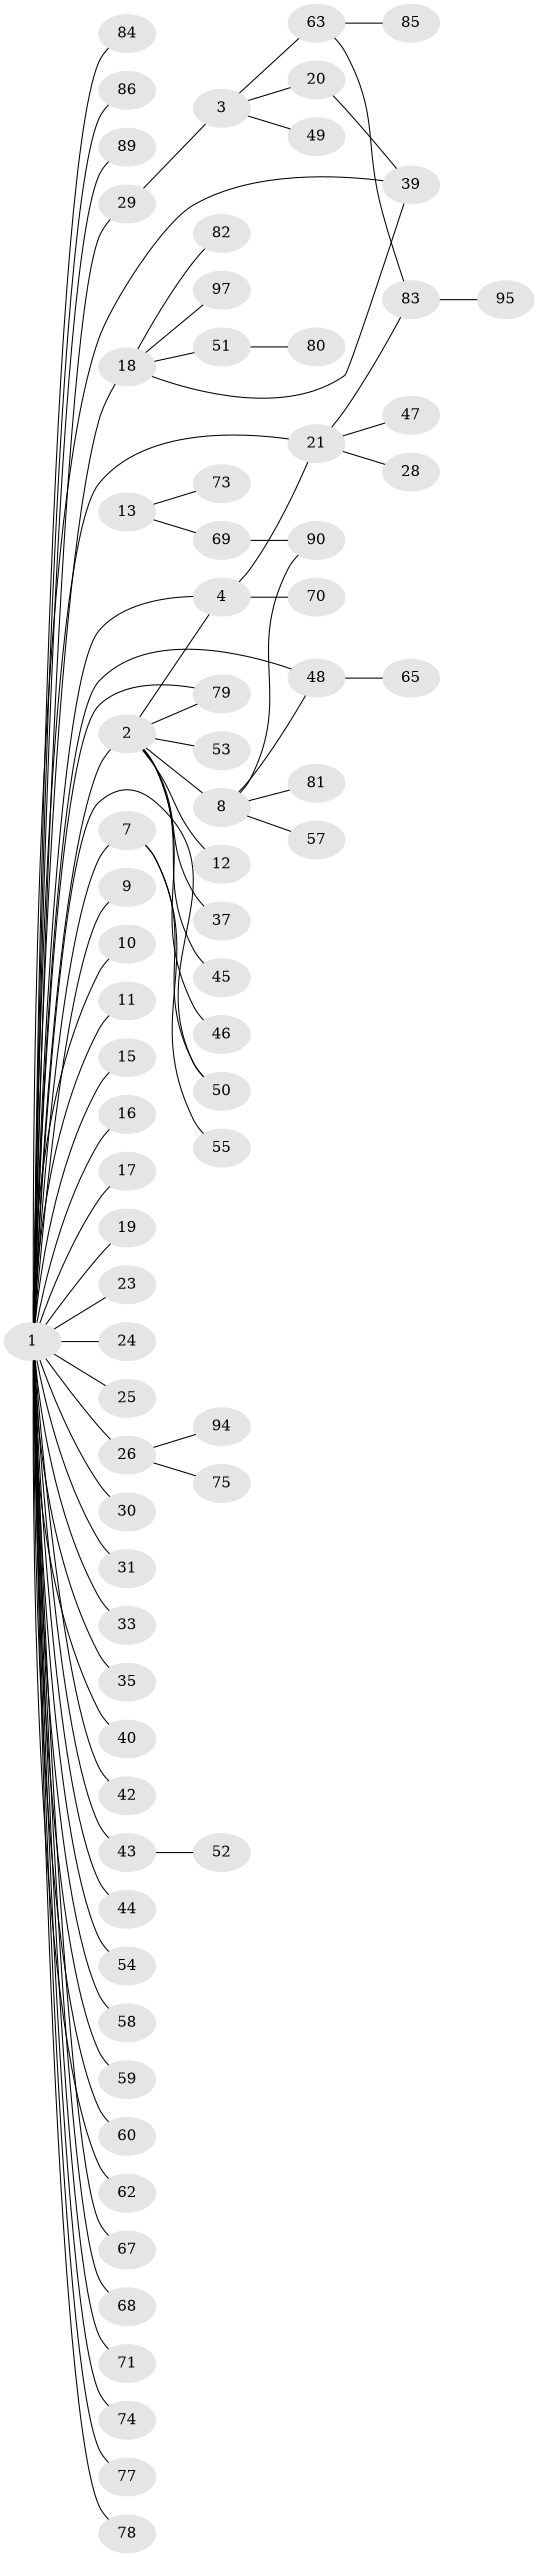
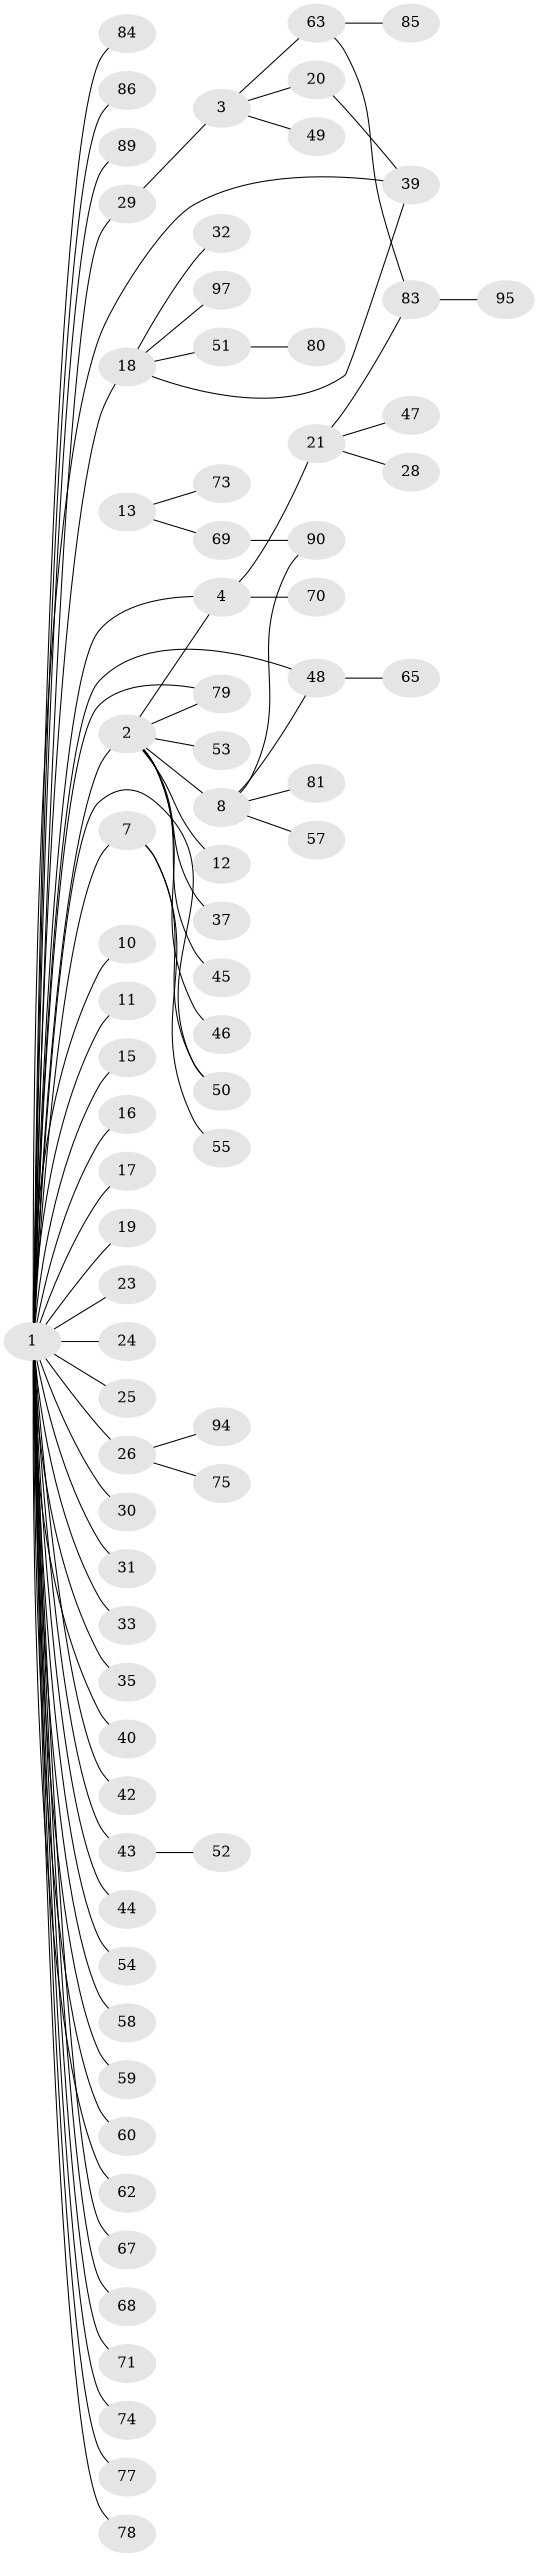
(222, 233) -> (222, 233)
(52, 799) -> none
(127, 887) -> none
